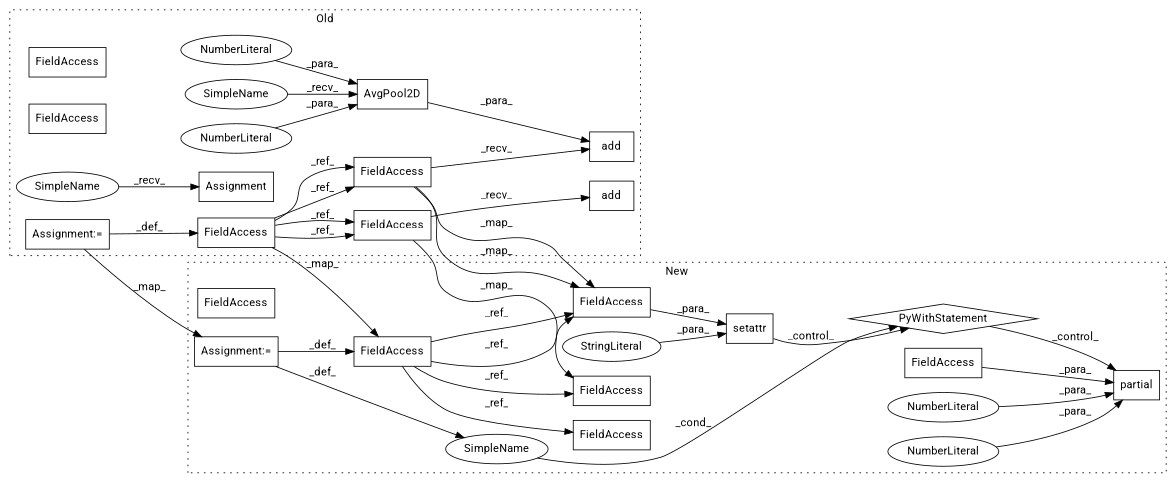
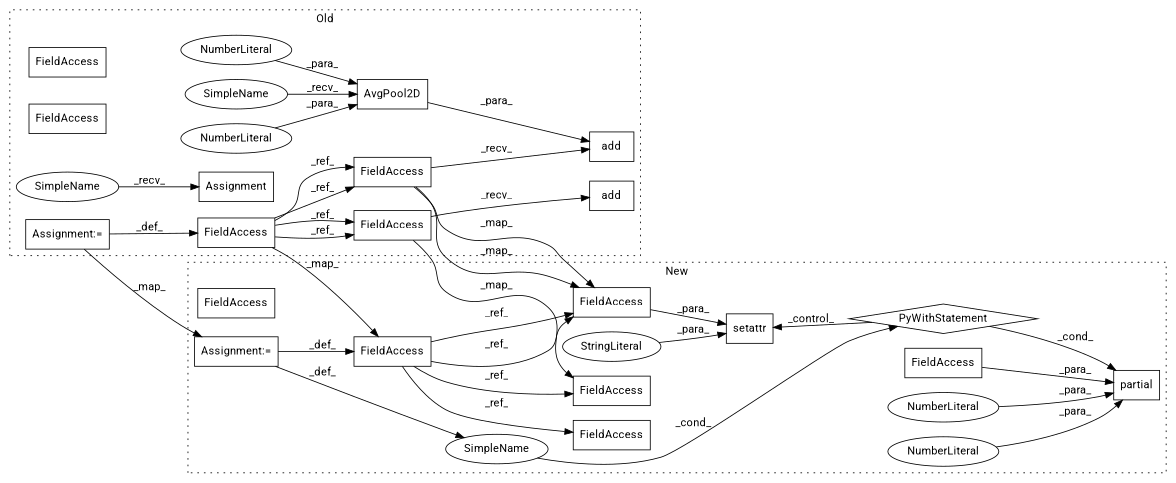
(1076, 337) -> (1076, 337)
(834, 343) -> (827, 325)
